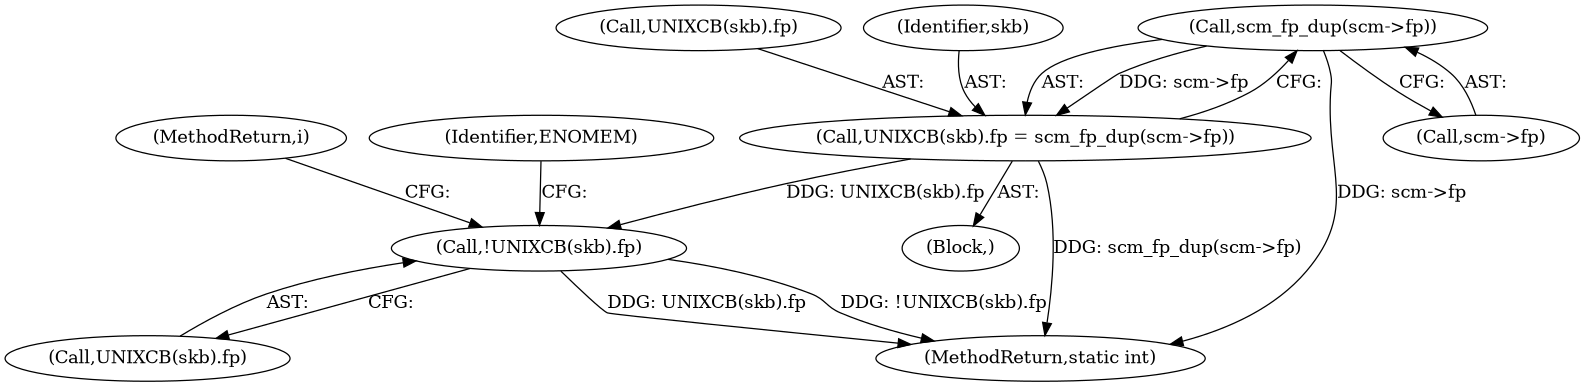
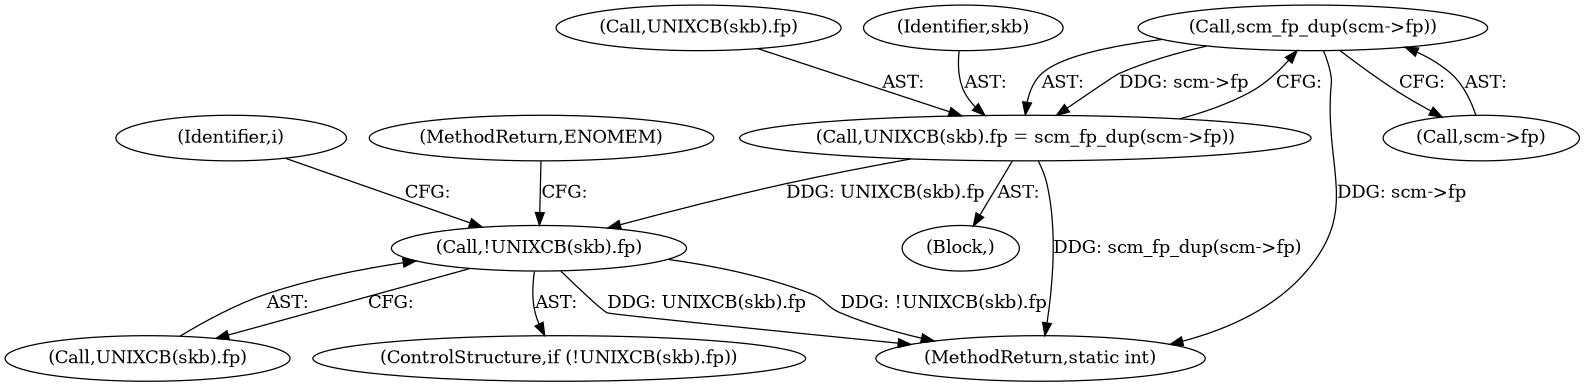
(231, 138) -> (231, 138)
(542, 138) -> (542, 138)
none -> (559, 358)
